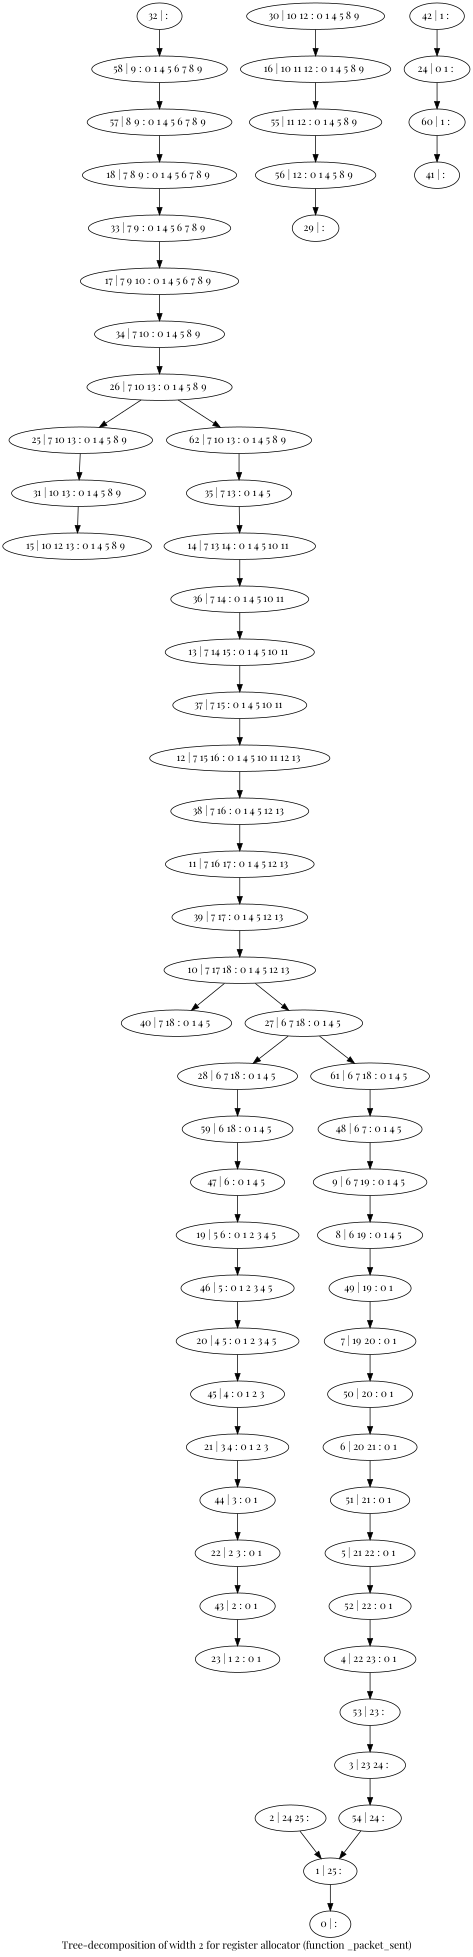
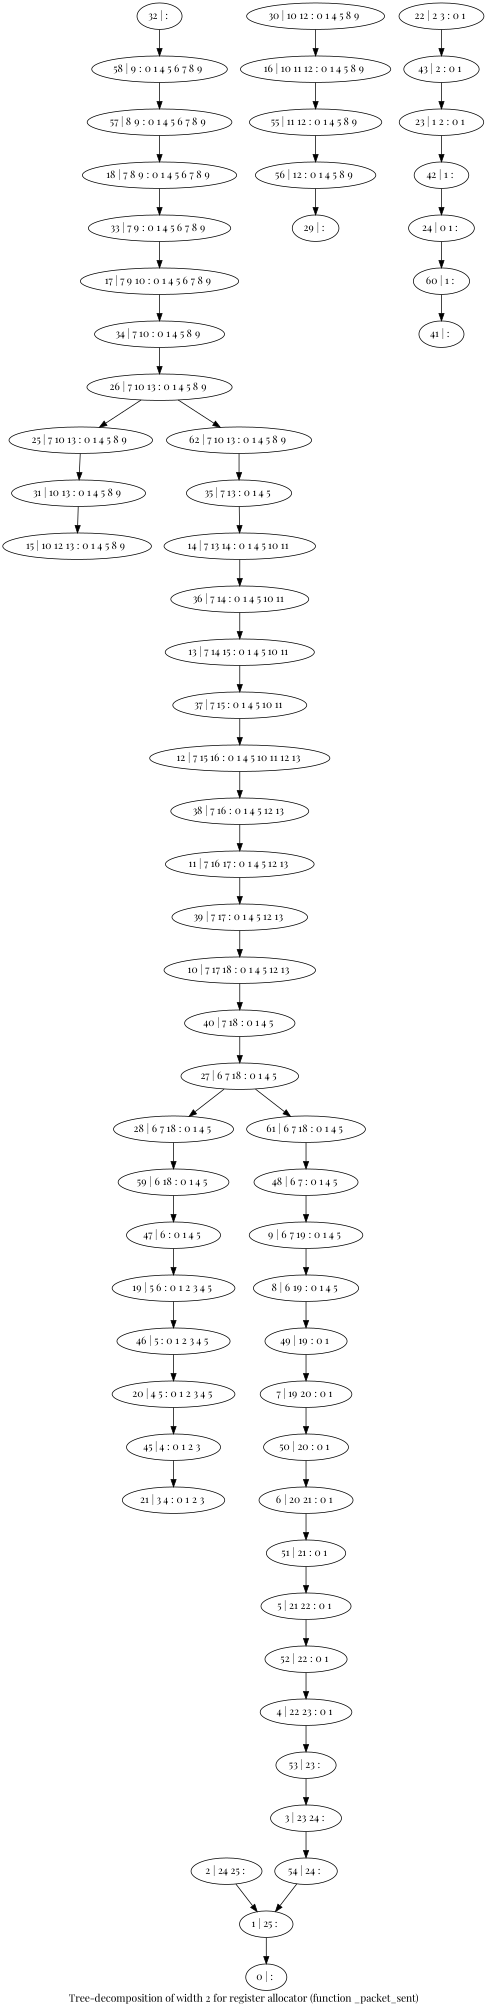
none -> (441, 145)
(269, 994) -> (240, 1046)
(238, 1500) -> none
